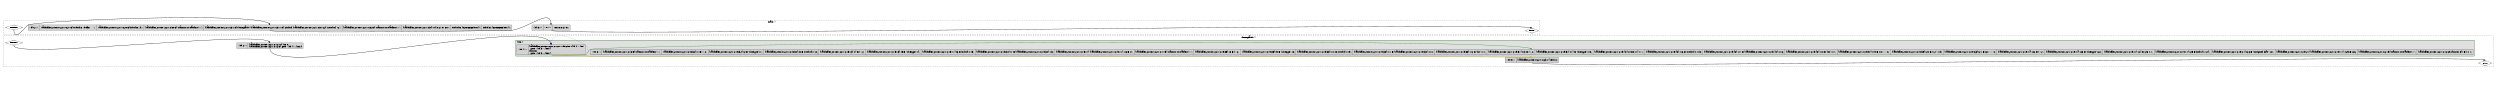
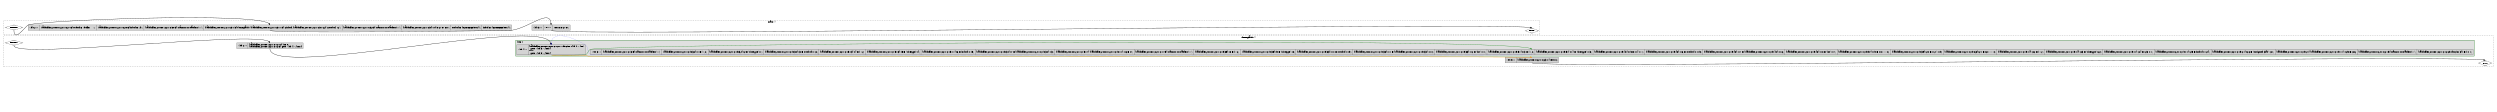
(533, 51) -> (531, 51)
